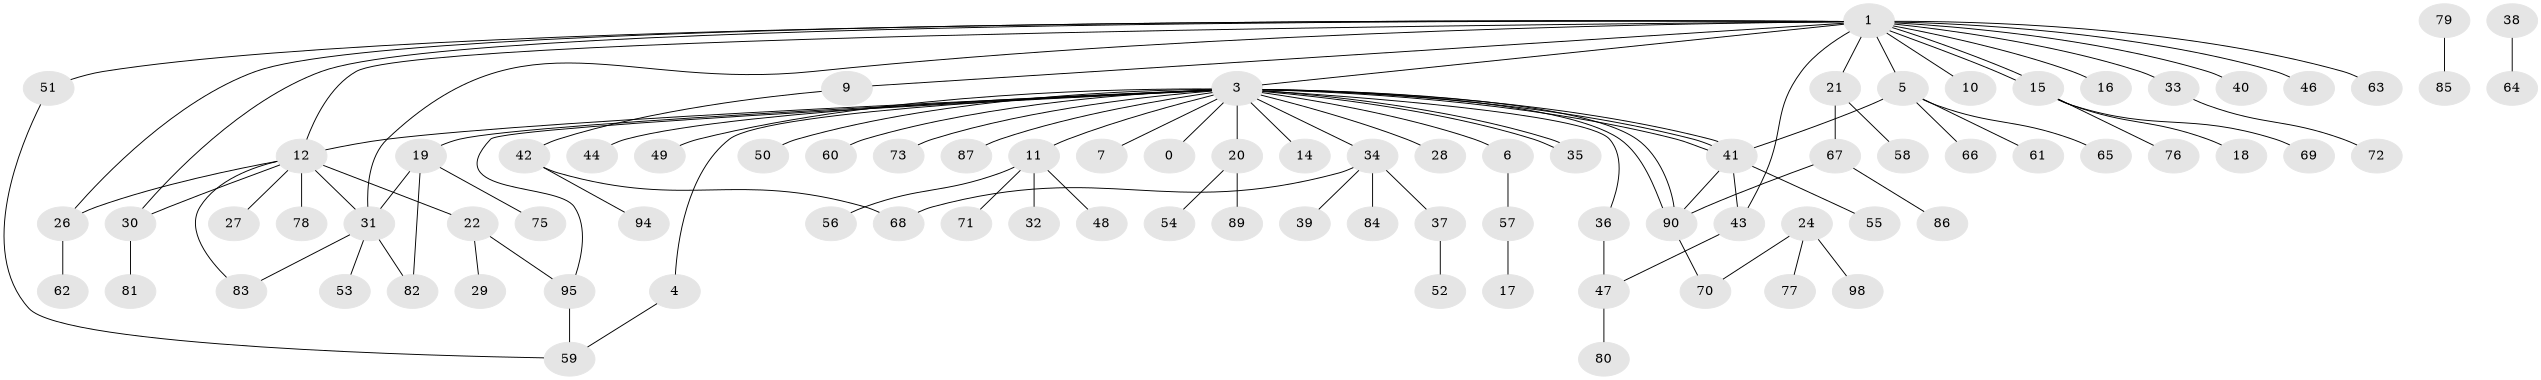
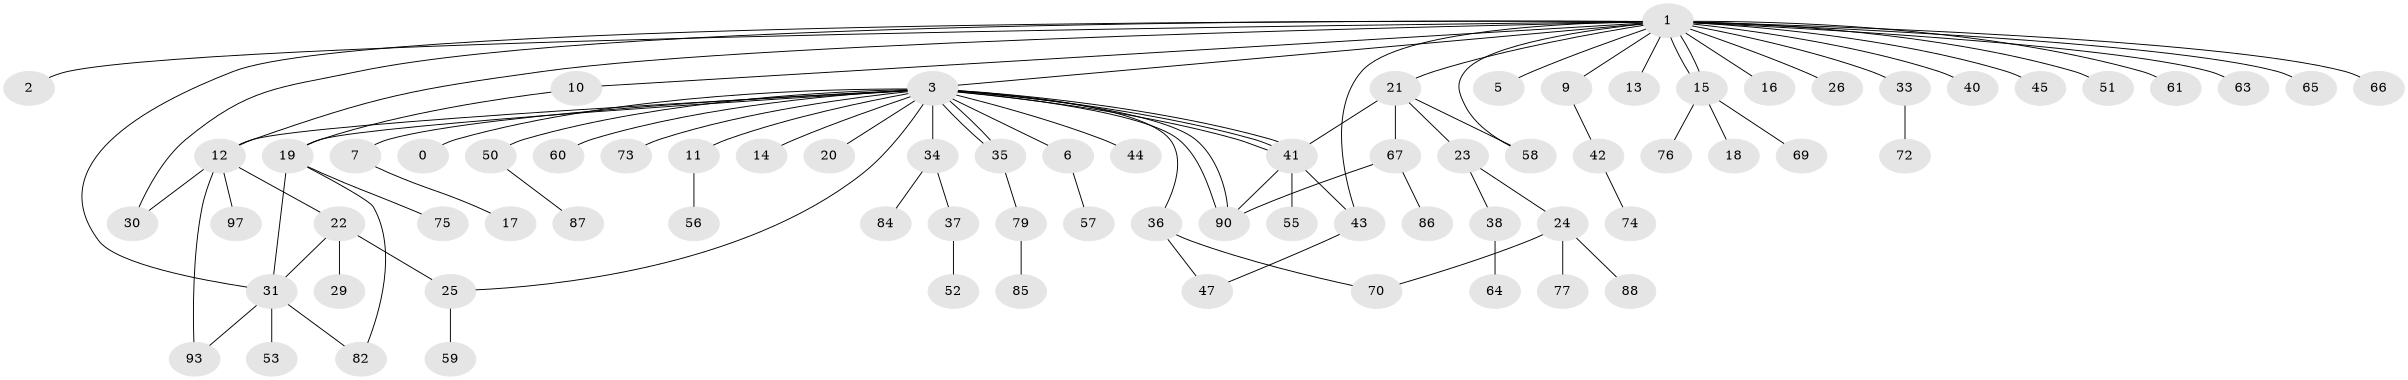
none -> (1466, 71)
none -> (29, 88)
none -> (1634, 88)
(2309, 88) -> (2040, 88)
none -> (428, 112)
(1098, 113) -> (535, 190)
(1937, 122) -> (2129, 43)
(1971, 122) -> (1927, 33)
(2004, 122) -> (2114, 48)
(1819, 125) -> (1349, 119)
(660, 156) -> none
(1440, 156) -> none
none -> (1463, 156)
(178, 183) -> none
(335, 190) -> (306, 258)
none -> (1011, 190)
(234, 224) -> (236, 224)
(302, 224) -> none
(644, 224) -> (1630, 224)
(899, 224) -> none
(966, 224) -> none
(1034, 224) -> none
(1102, 224) -> none
(1170, 224) -> none
(1237, 224) -> none
(1305, 224) -> none
(1508, 258) -> (433, 190)
(1689, 258) -> (1259, 263)
(63, 291) -> none
(130, 291) -> none
(241, 291) -> (195, 359)
(570, 291) -> (450, 291)
(675, 291) -> none
(1858, 291) -> (1630, 291)
(177, 340) -> none
(1604, 359) -> none
